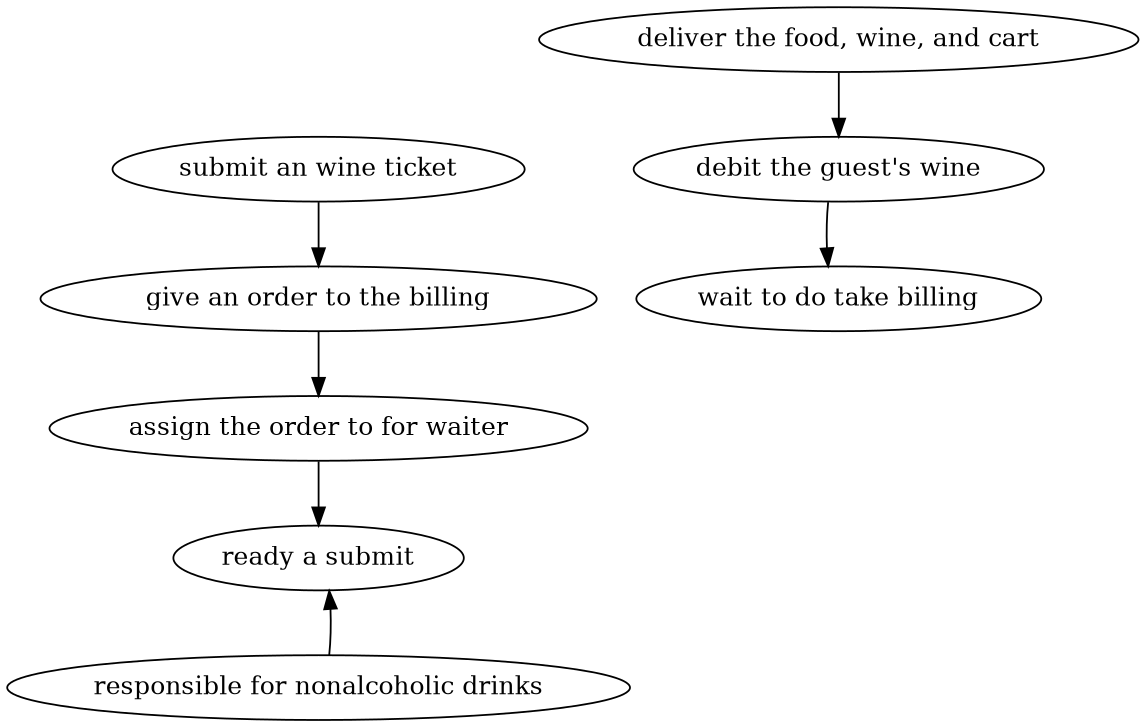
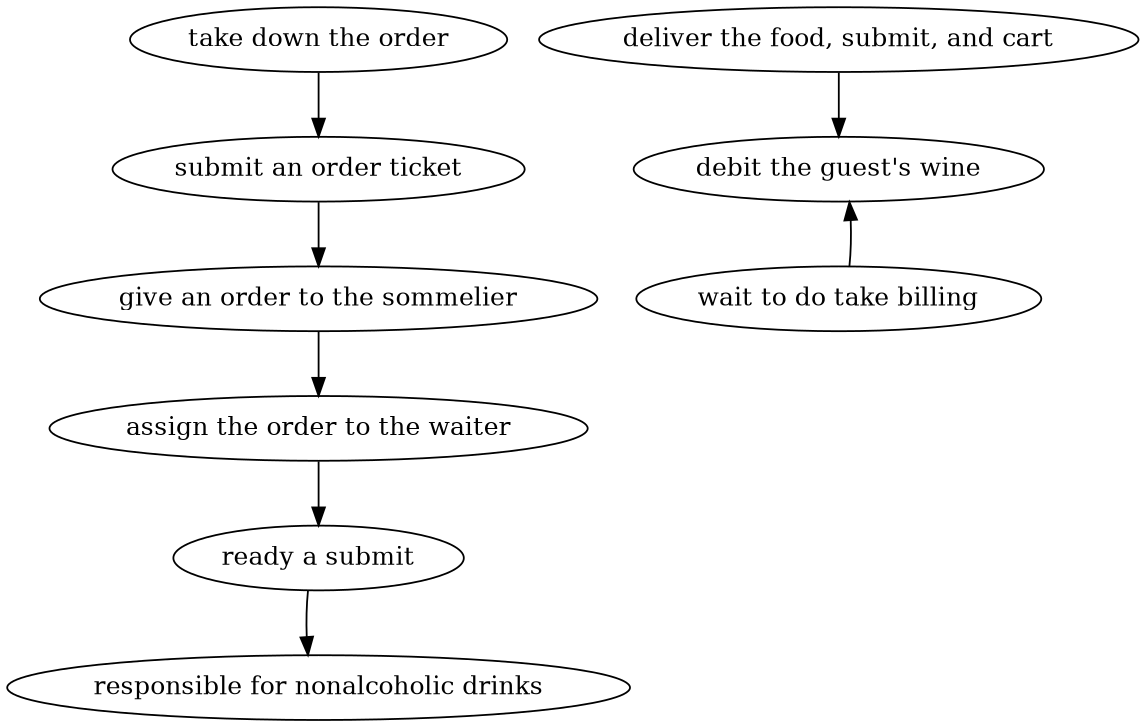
none -> (319, 40)
(839, 40) -> (839, 40)
(319, 169) -> (319, 169)
(827, 225) -> (851, 243)
(319, 299) -> (319, 299)
(319, 428) -> (319, 428)
(331, 632) -> (307, 614)
